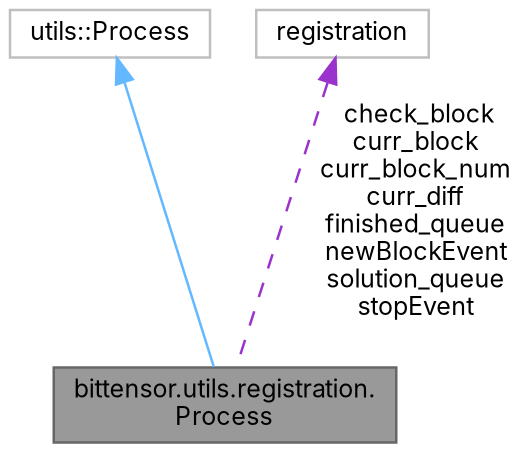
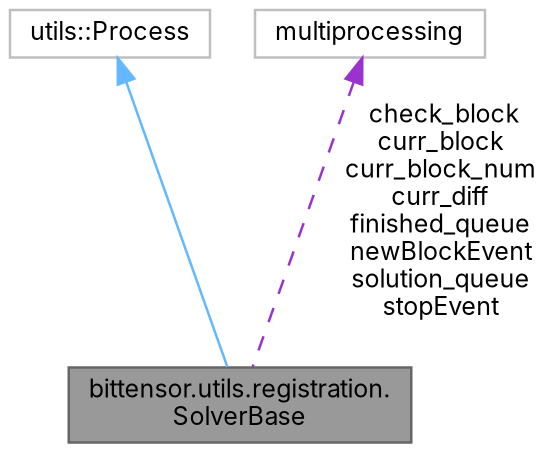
(342, 34) -> (370, 34)
(225, 405) -> (240, 405)
